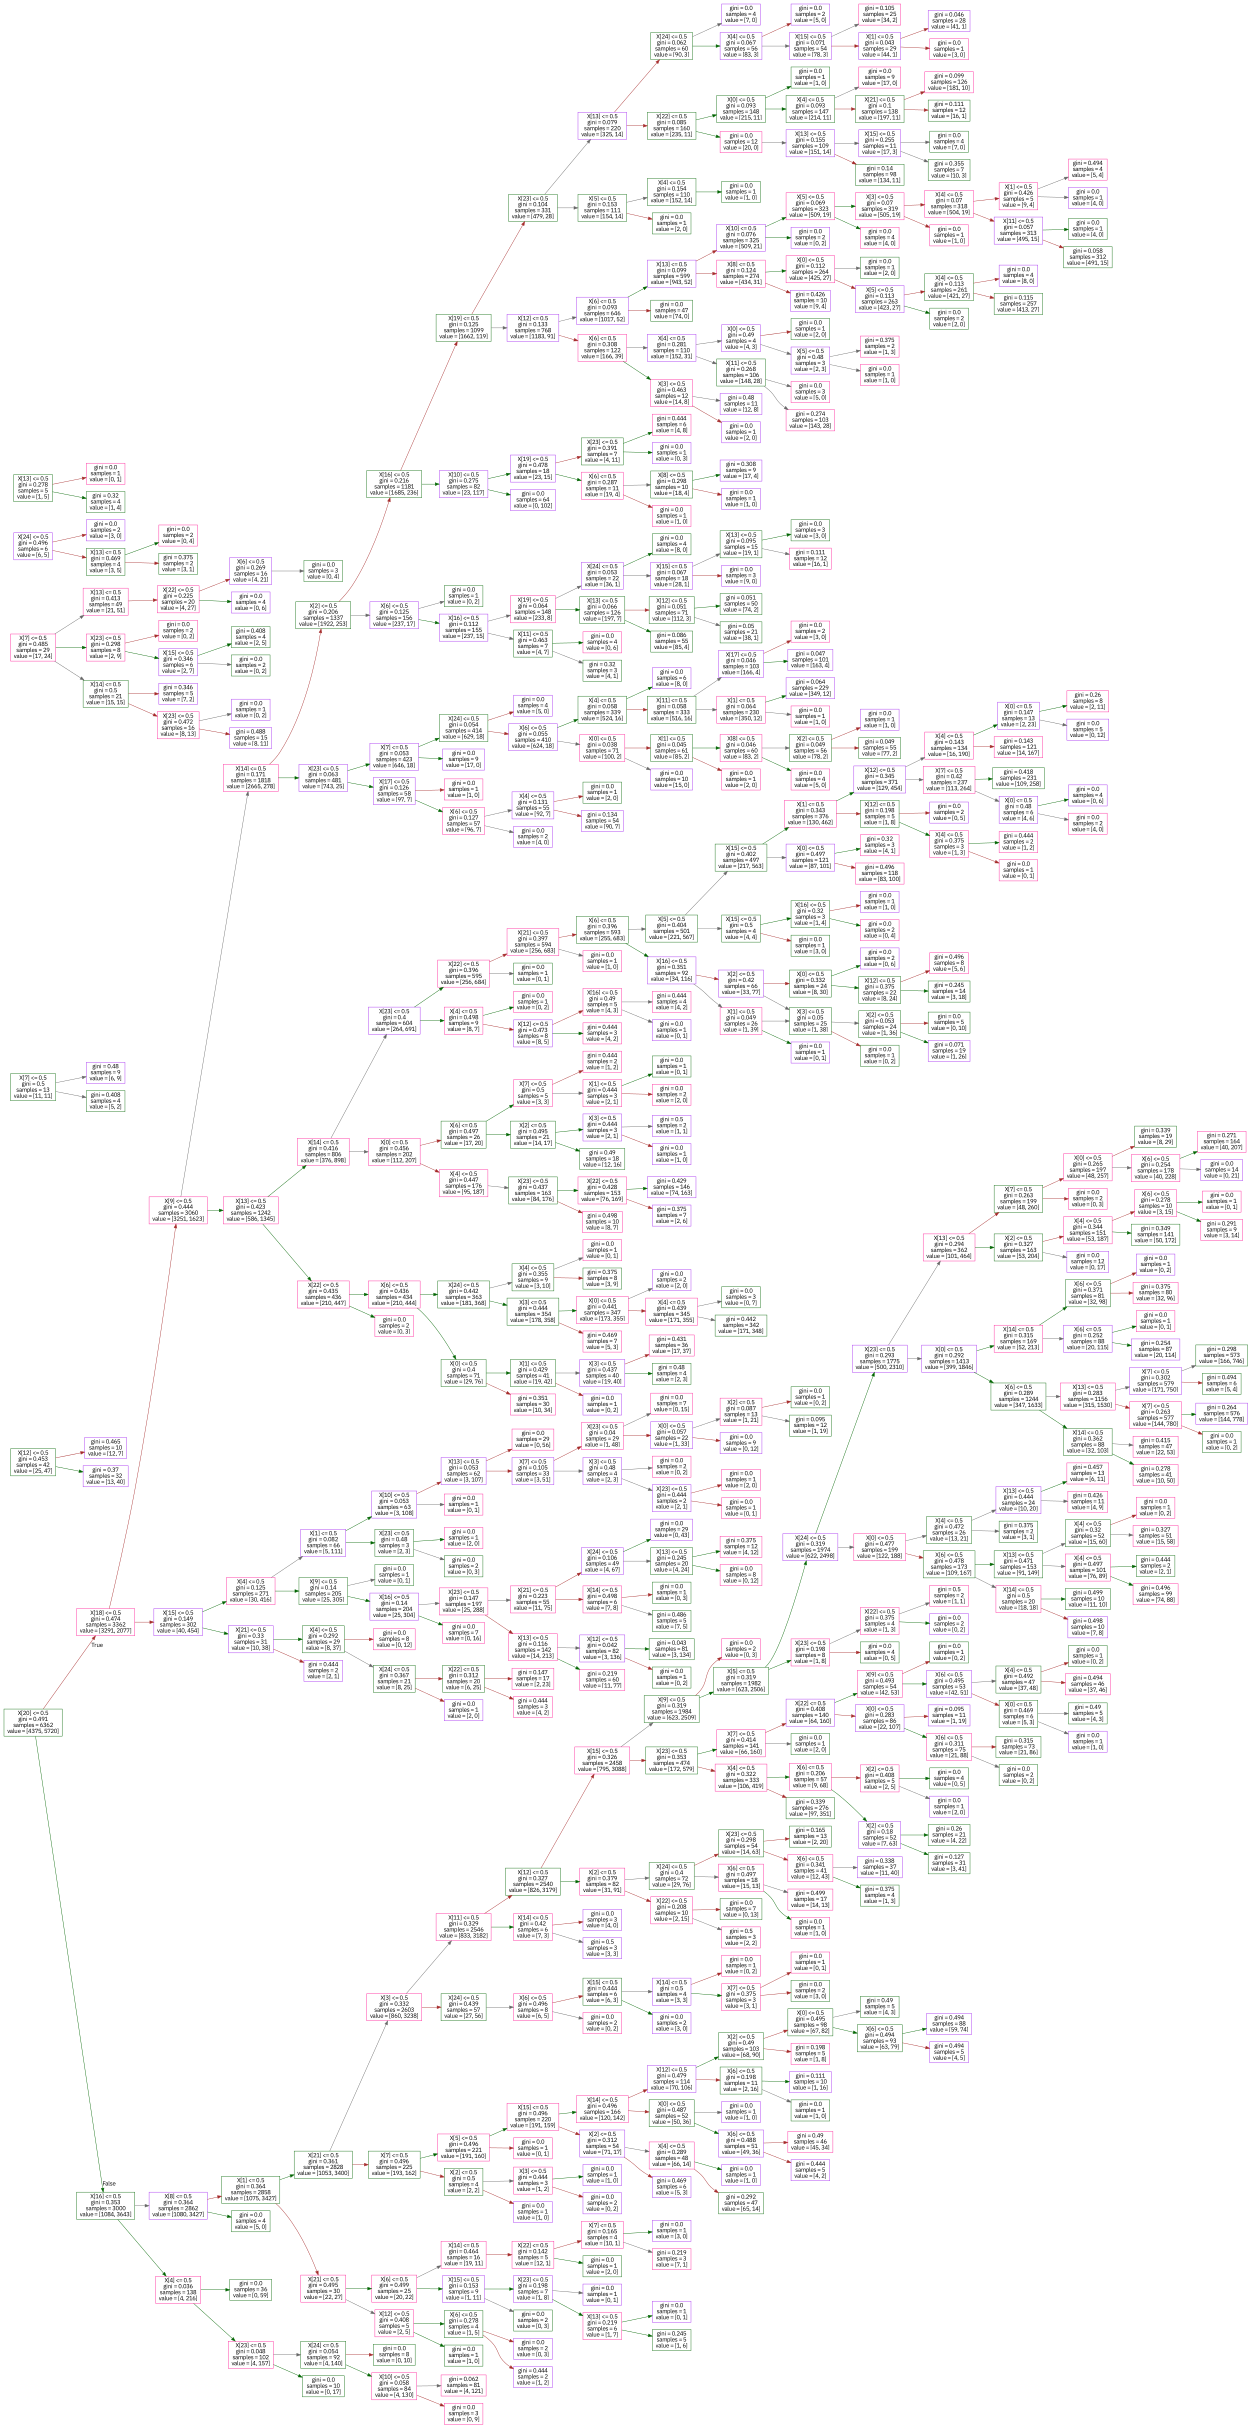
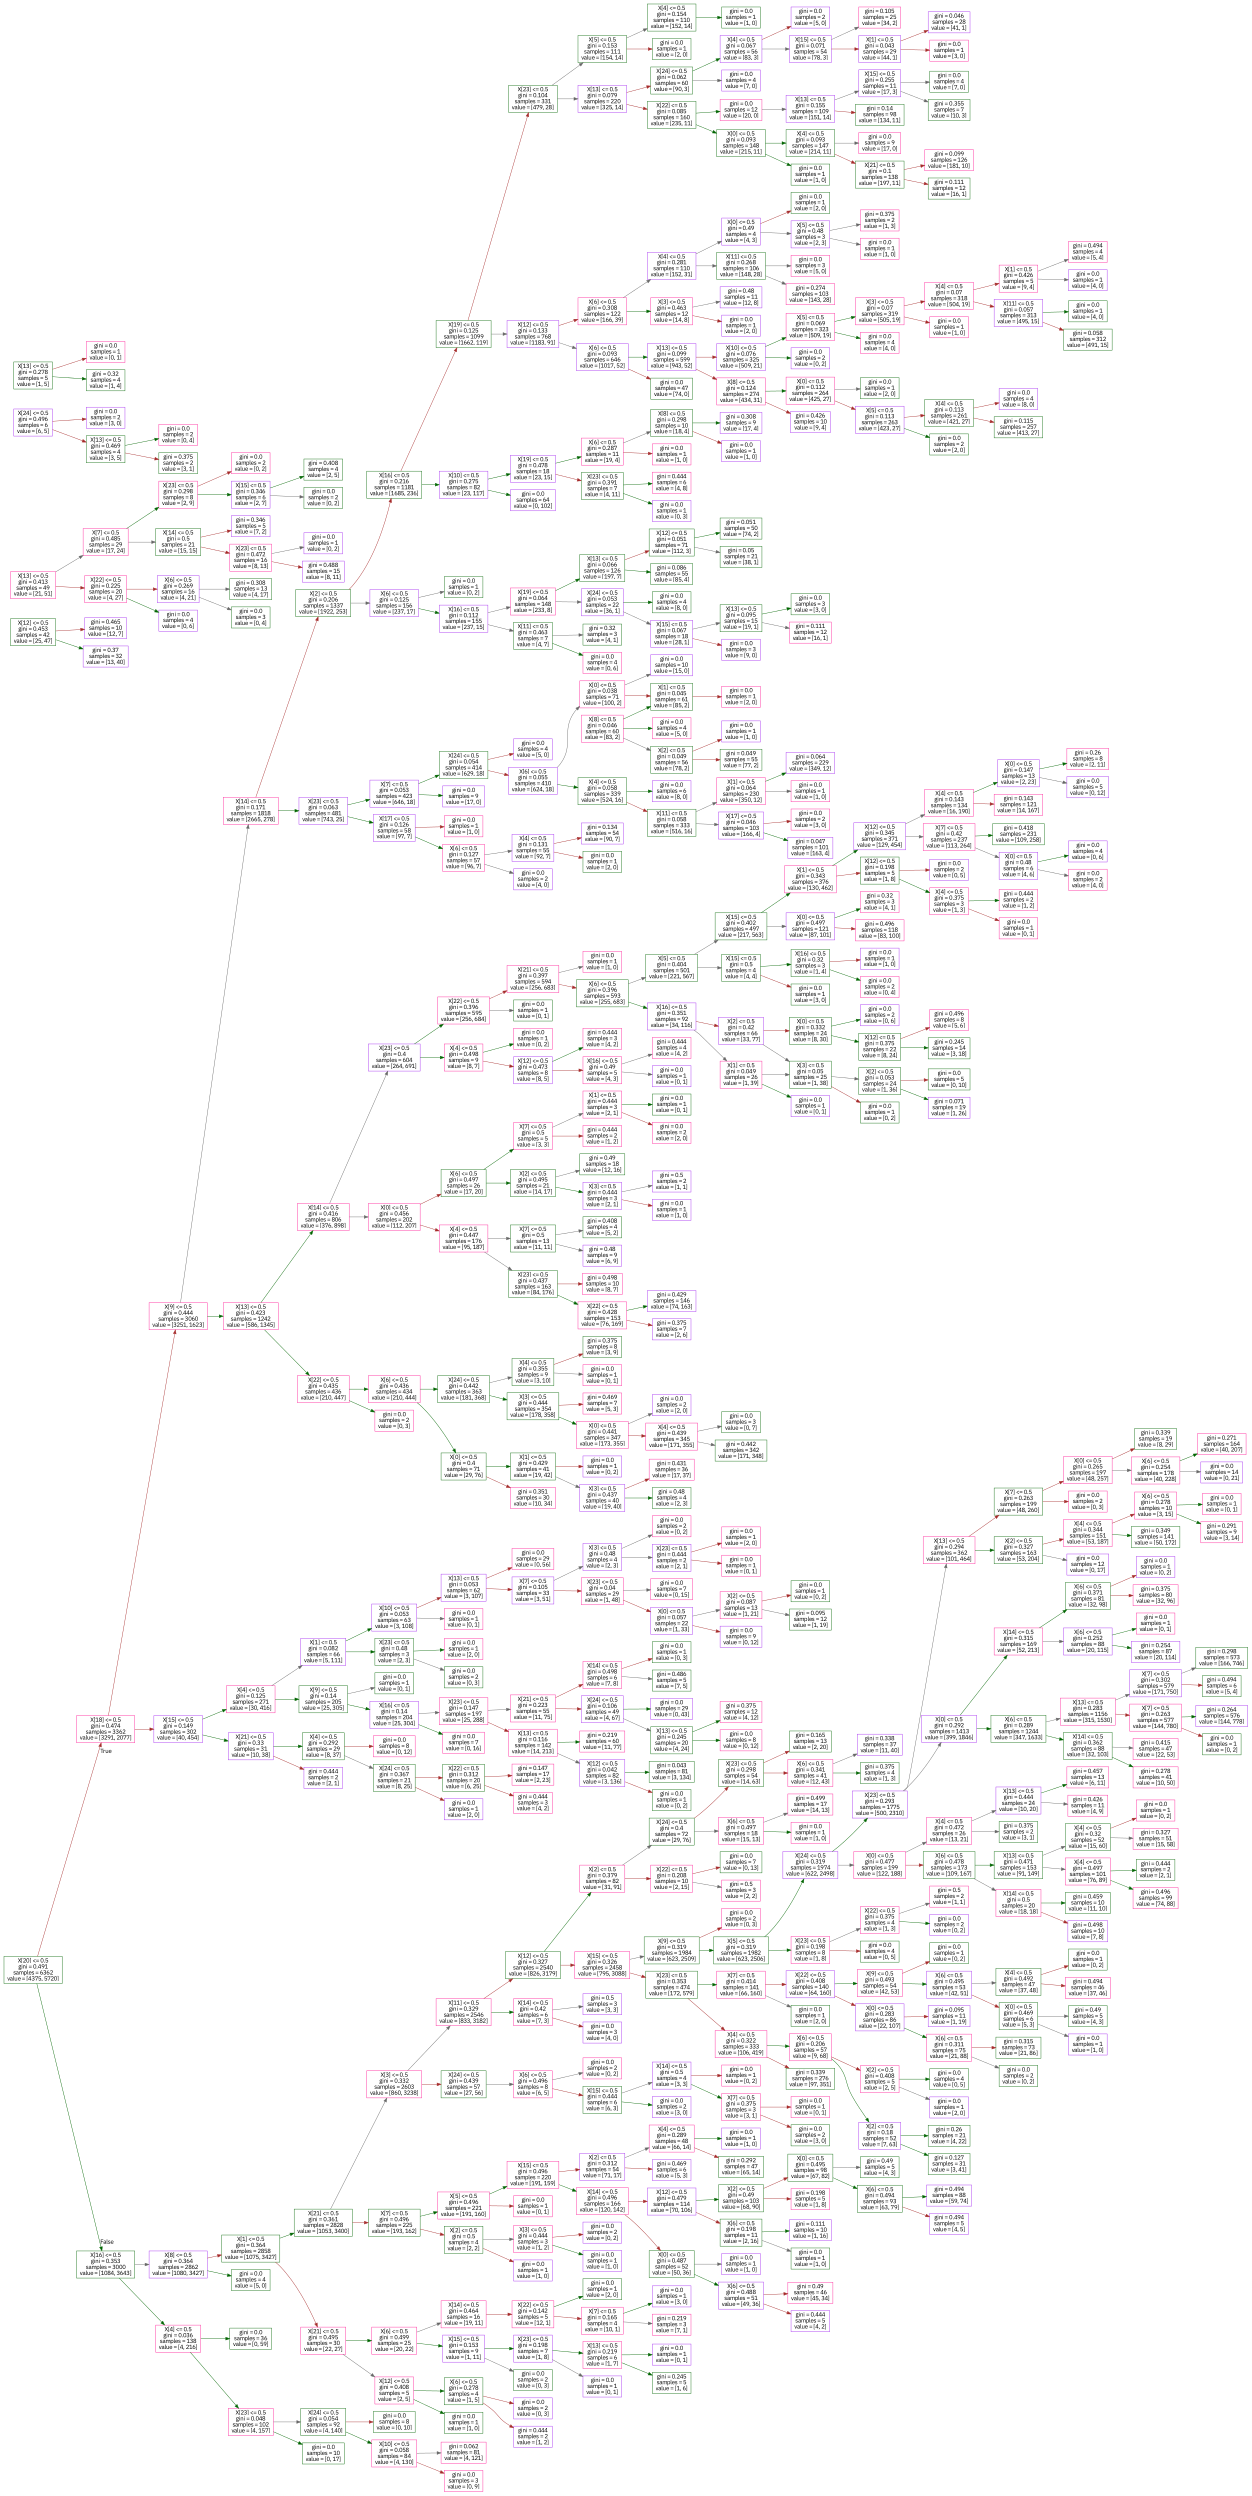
none -> (251, 589)
(68, 626) -> (68, 565)
(704, 748) -> (635, 714)
(566, 1146) -> (566, 1174)
none -> (497, 1238)
(949, 1530) -> (949, 1831)
(1088, 1599) -> (1088, 1903)
